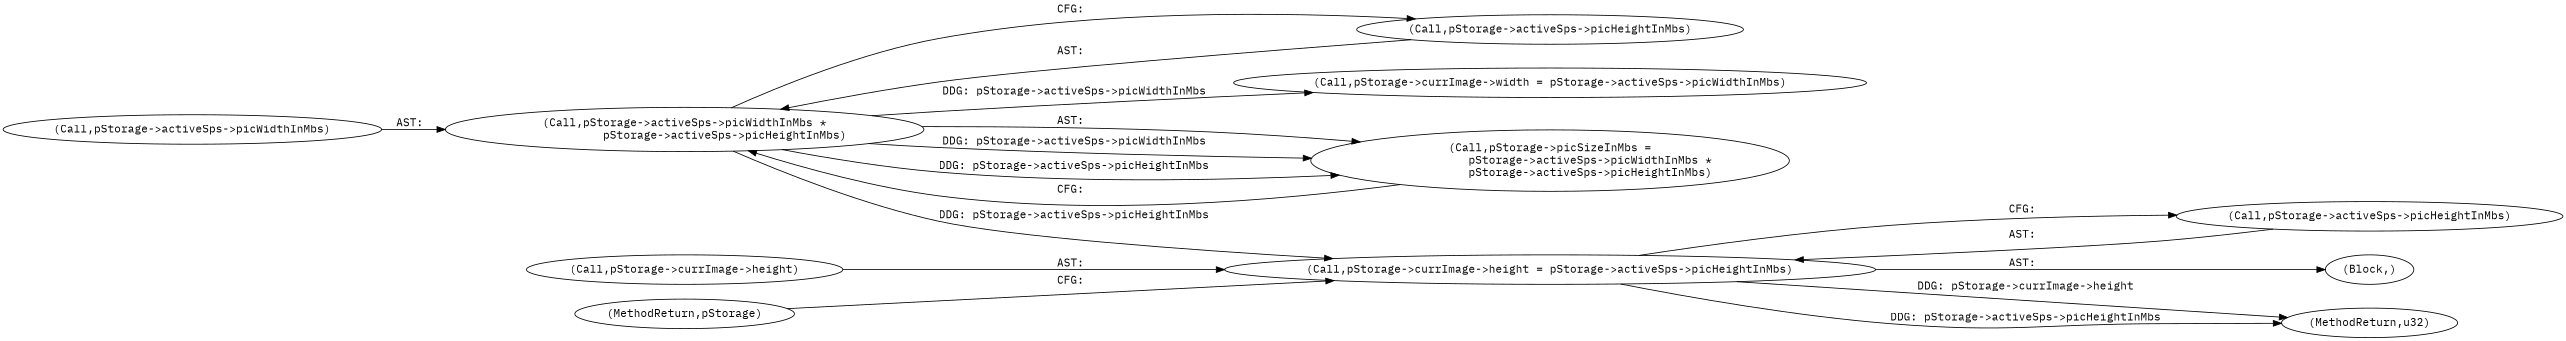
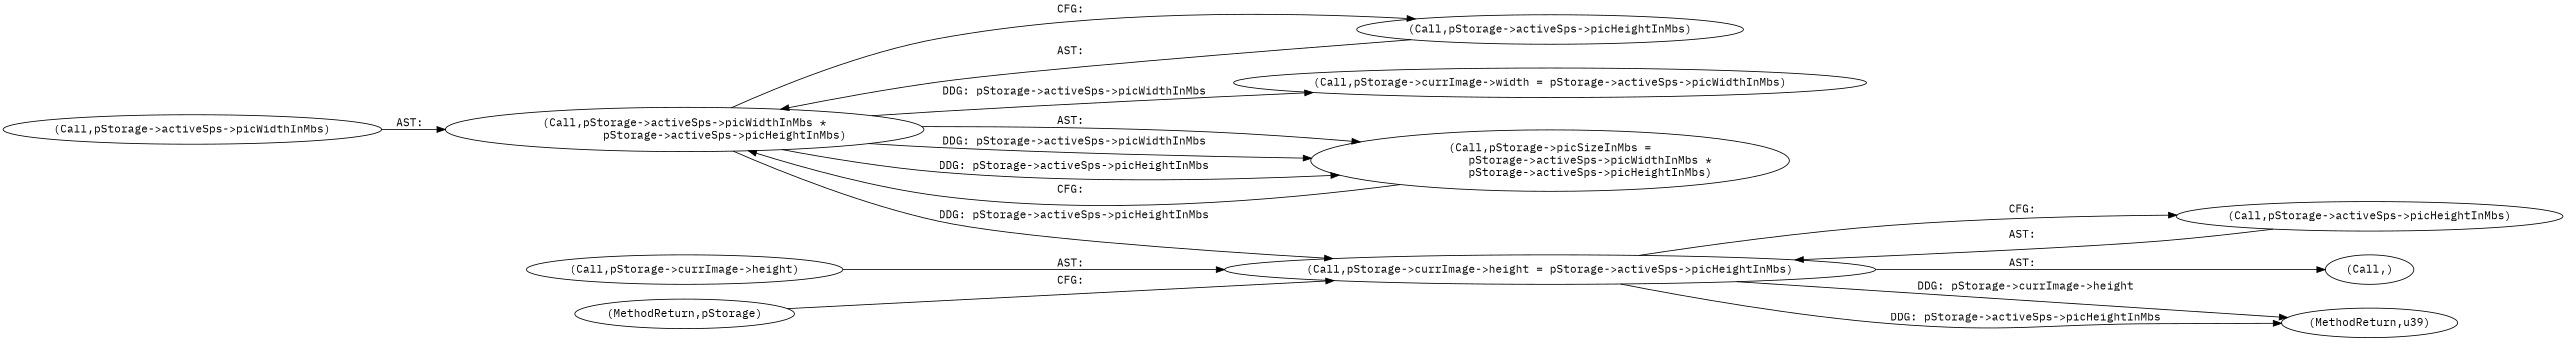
(2370, 270) -> (2370, 270)
(2370, 323) -> (2370, 323)
